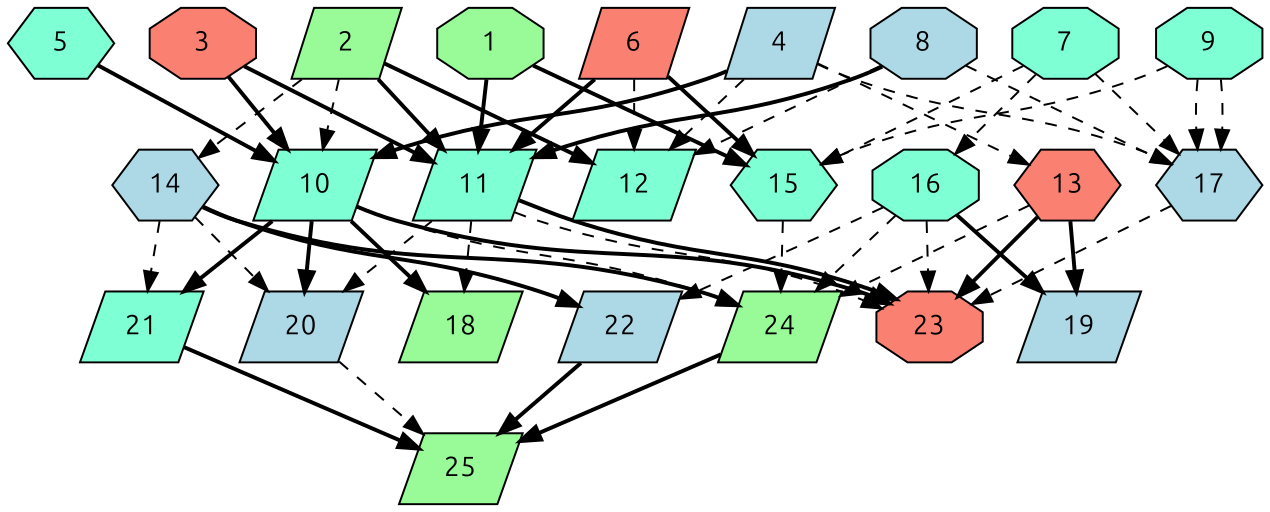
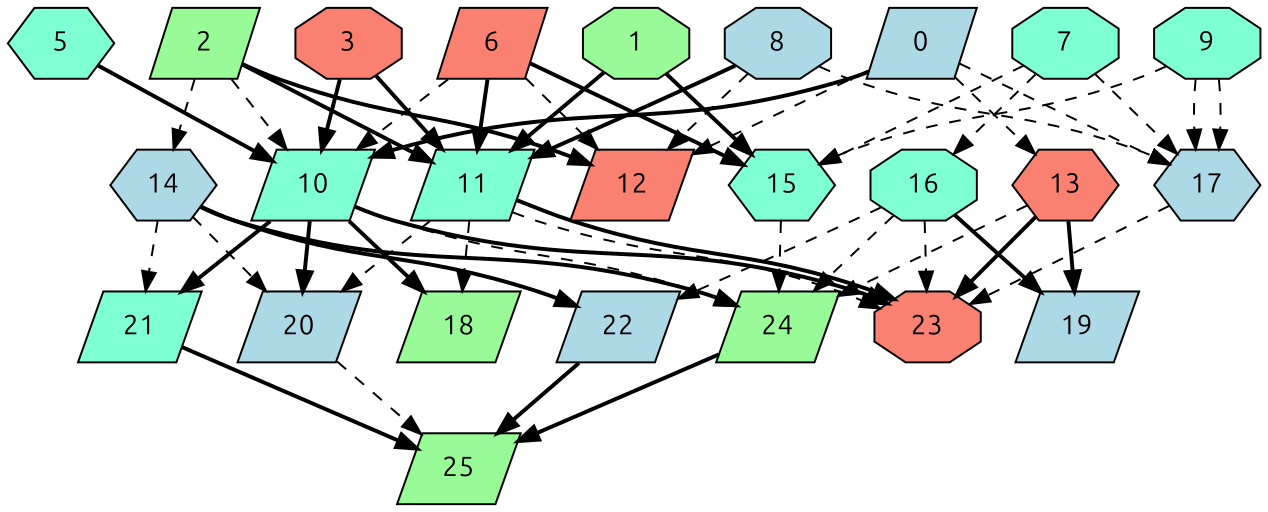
(780, 43) -> (922, 43)
none -> (418, 102)
(634, 185) -> (632, 185)
